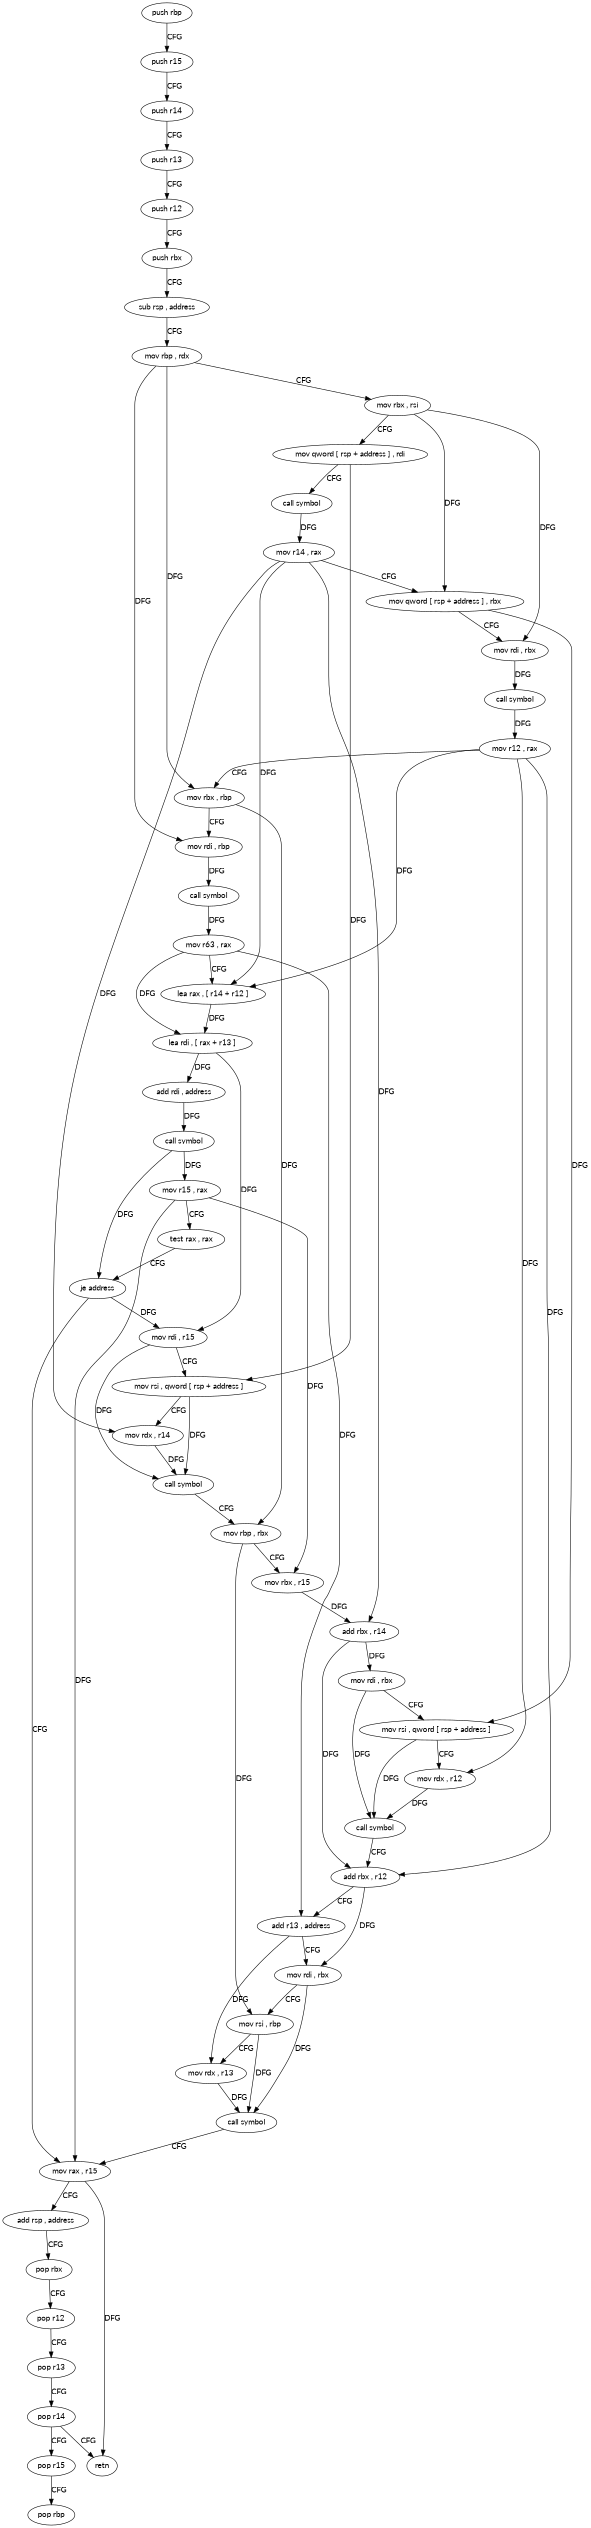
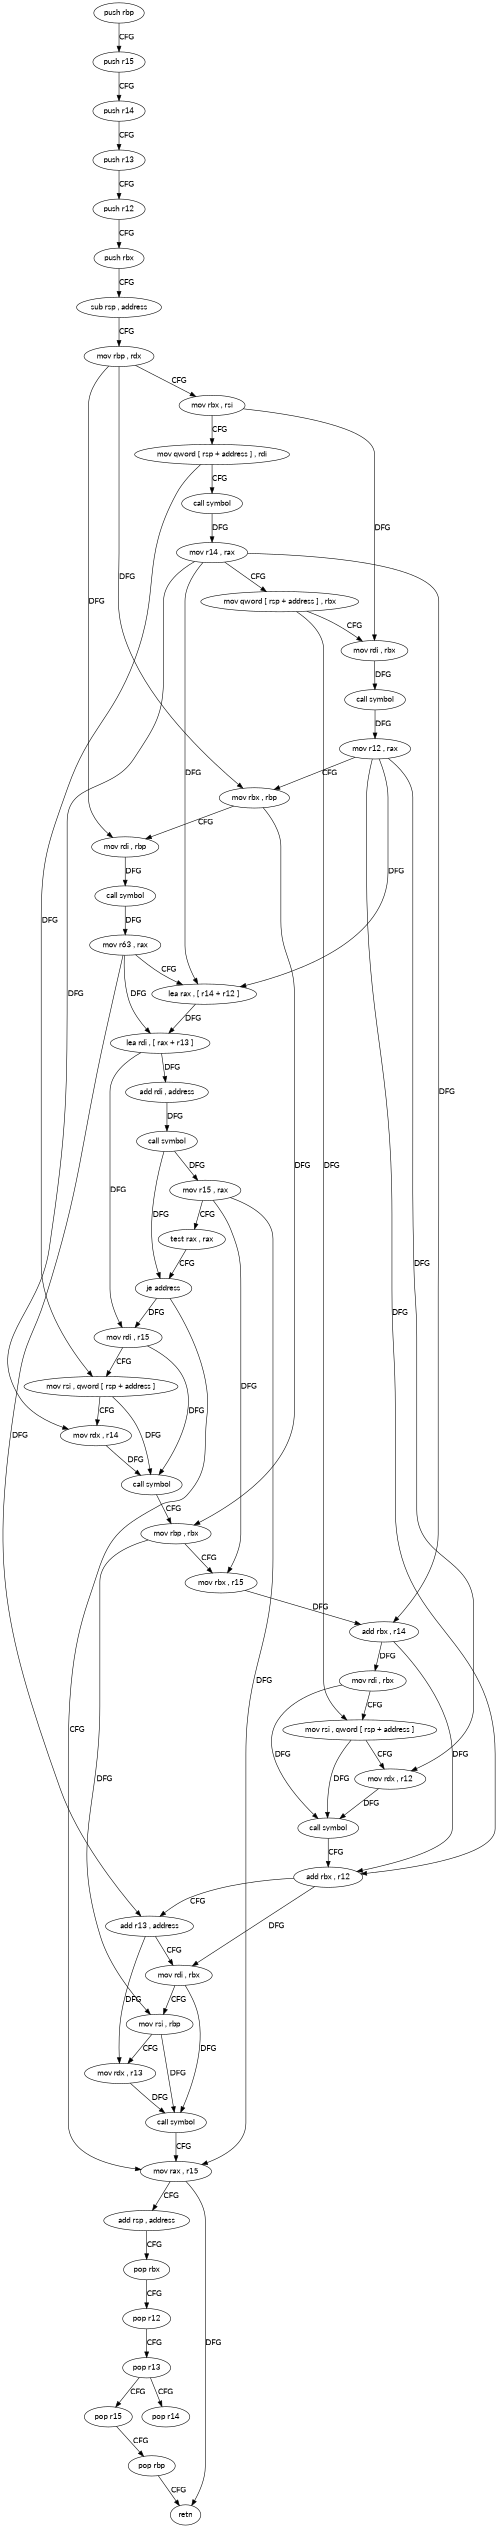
(444, 494) -> none
(51, 2439) -> (129, 2390)
(75, 2440) -> (167, 2488)
